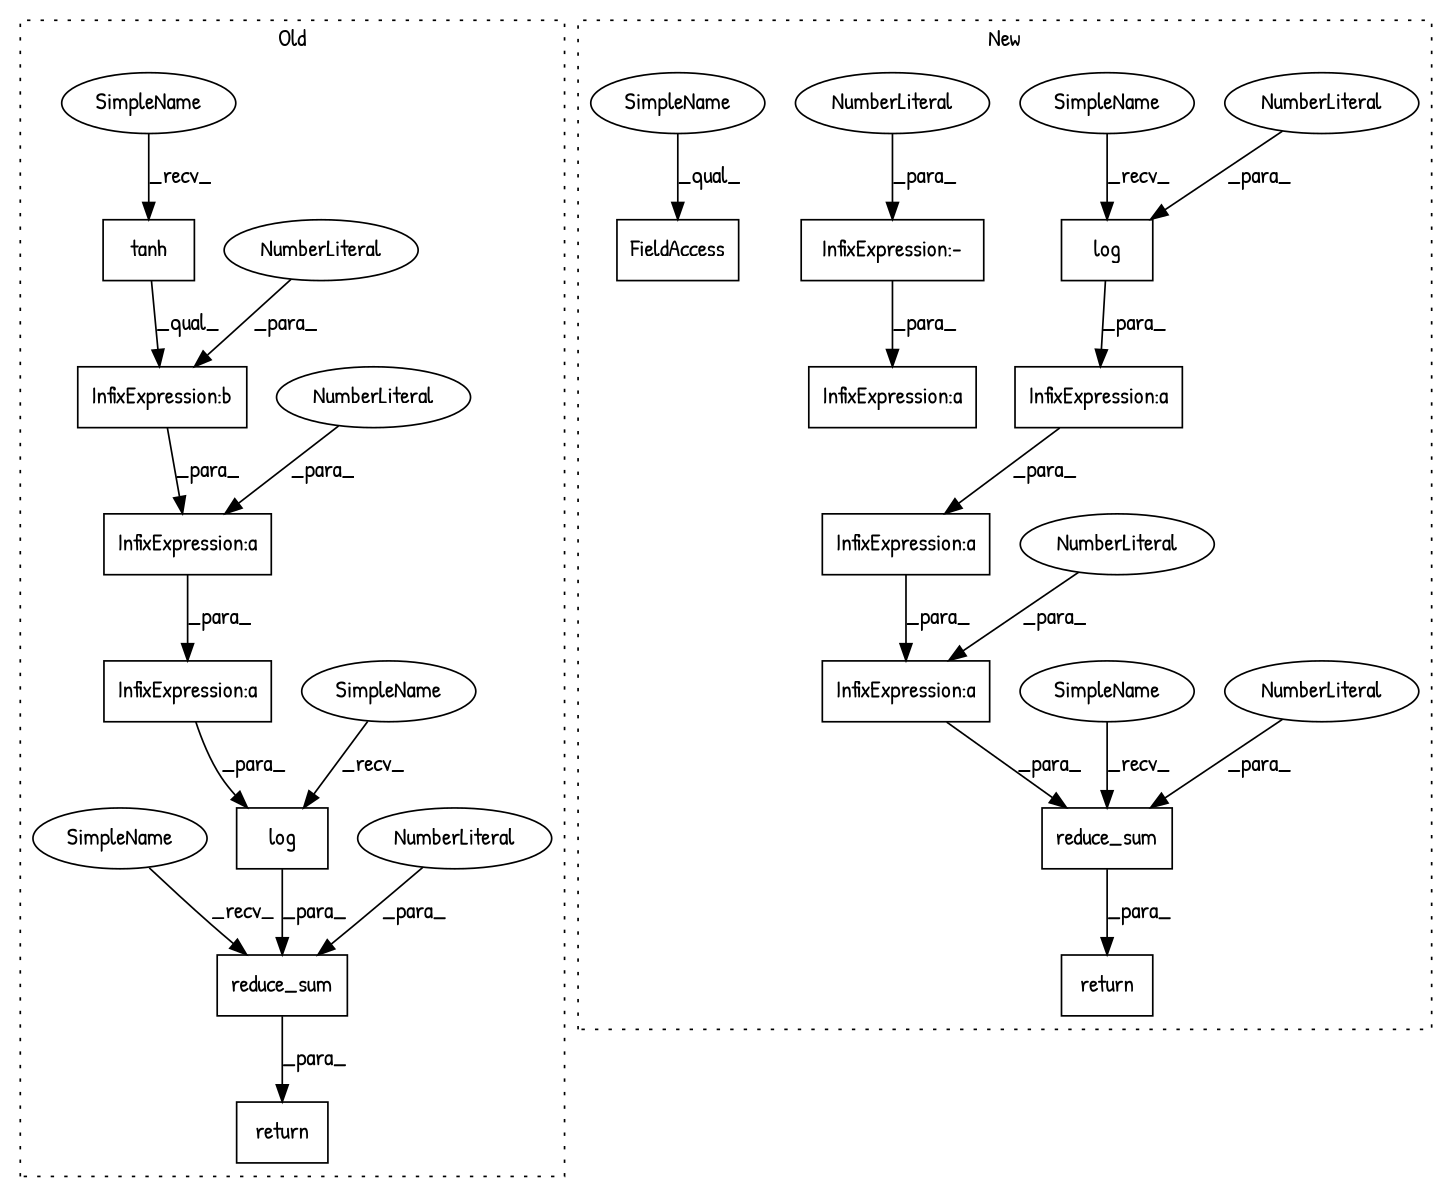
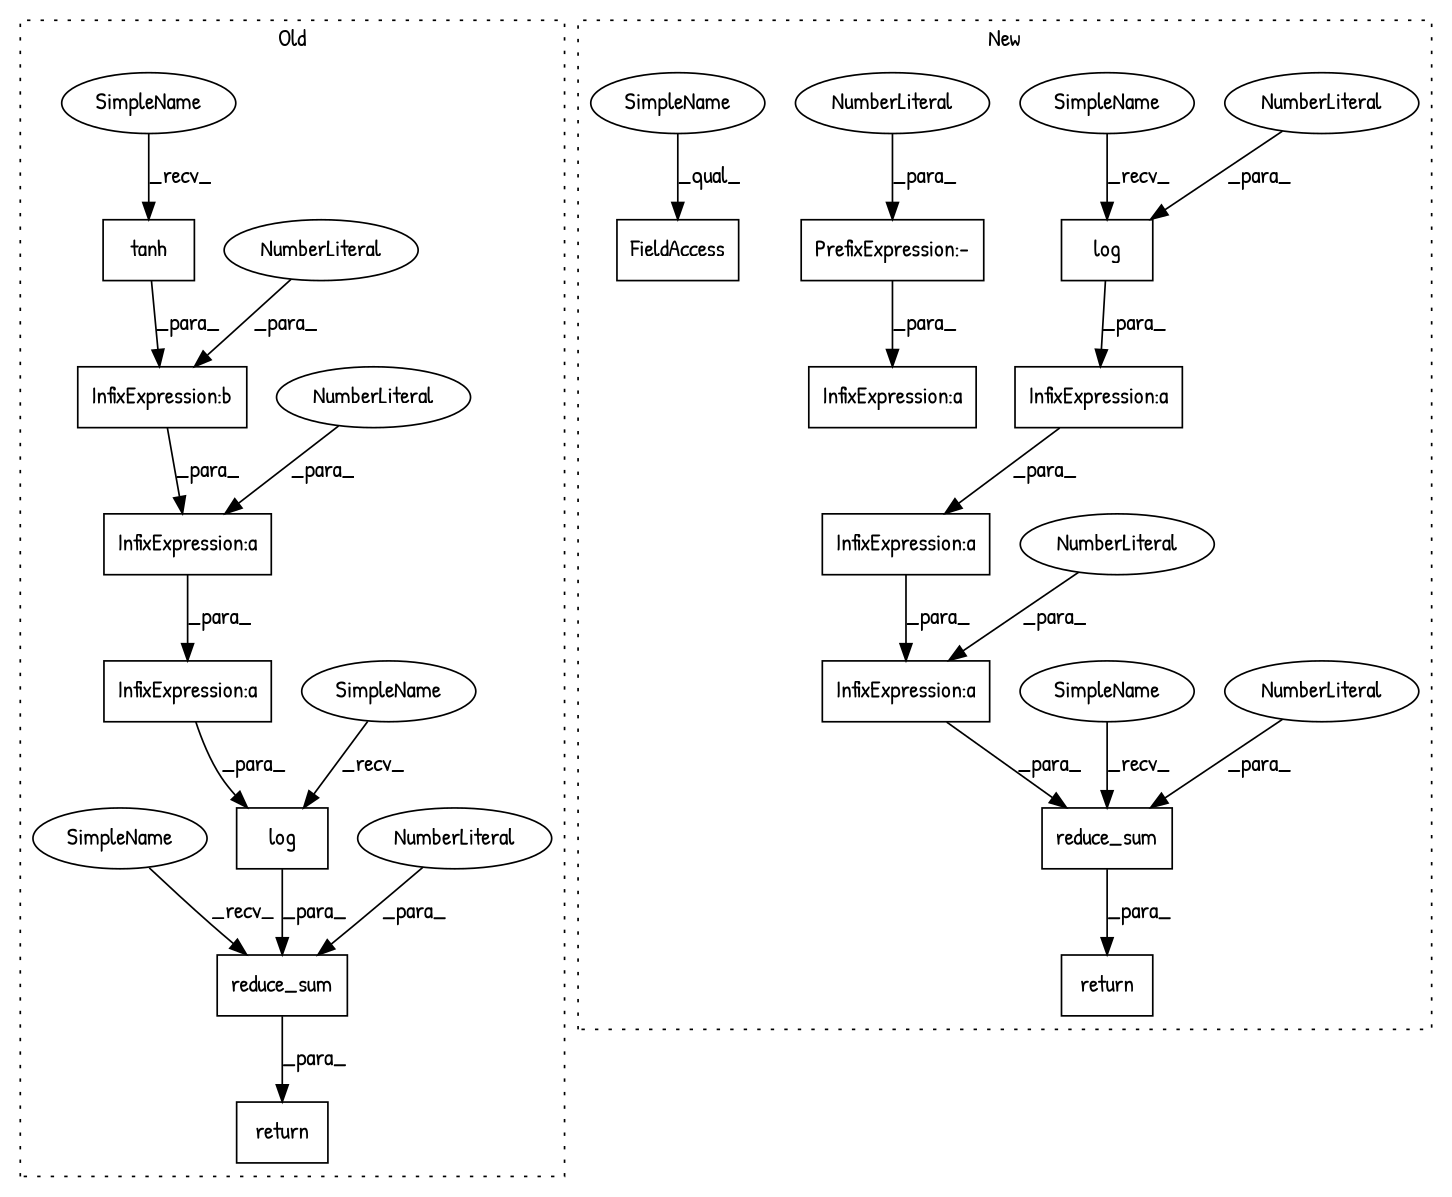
(892, 250) -> (892, 250)
(188, 324) -> (188, 324)
